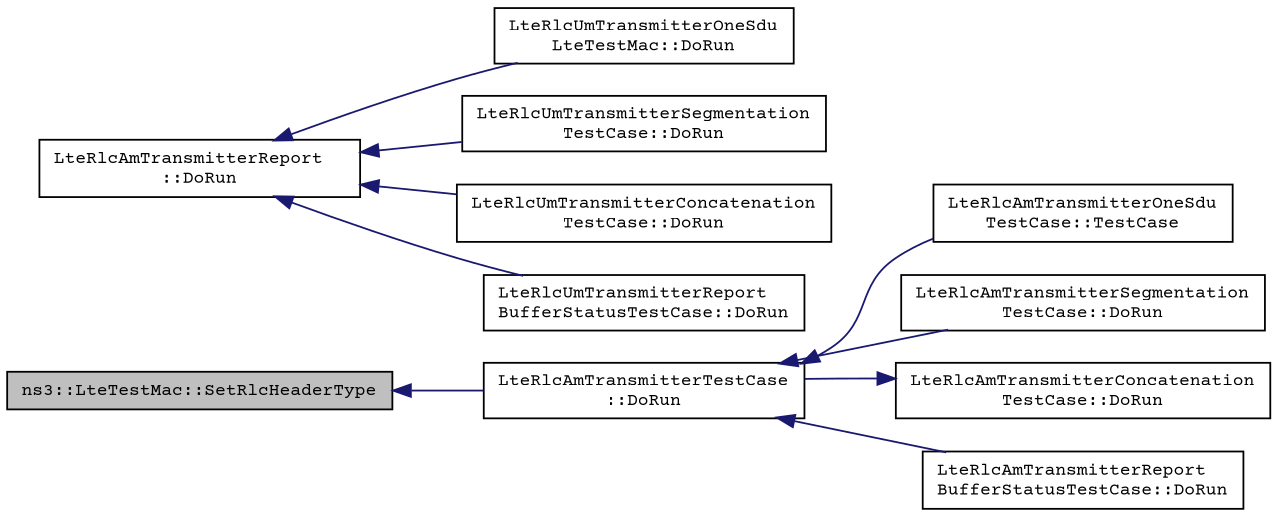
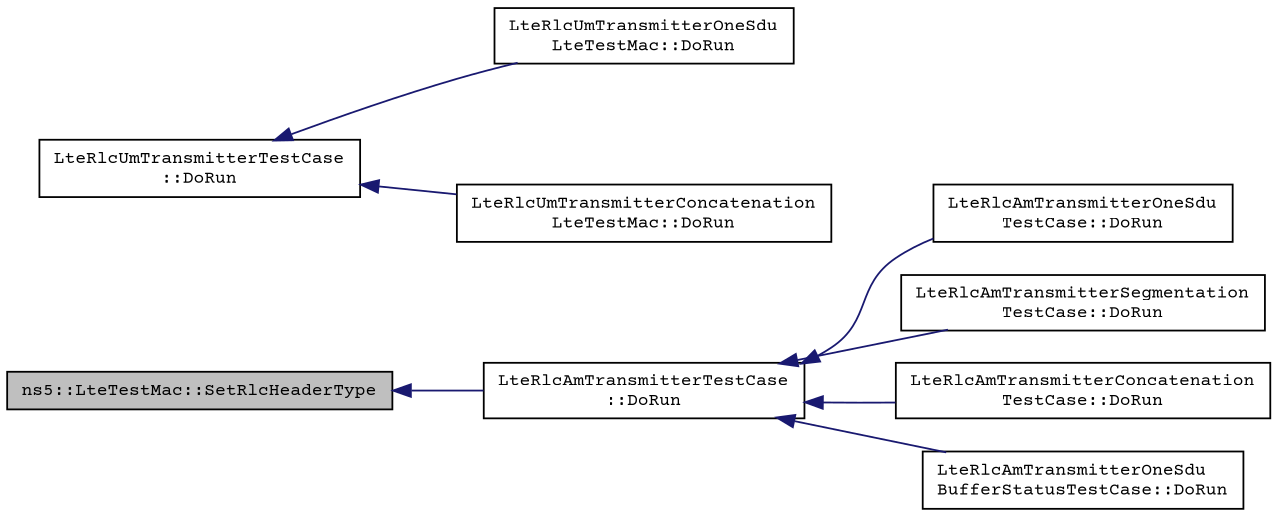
(644, 124) -> none
(200, 168) -> (200, 168)
(644, 213) -> (644, 213)
(1083, 213) -> (1083, 213)
(644, 303) -> none
(841, 379) -> (859, 403)
(200, 391) -> (200, 391)
(1083, 480) -> (1083, 480)
